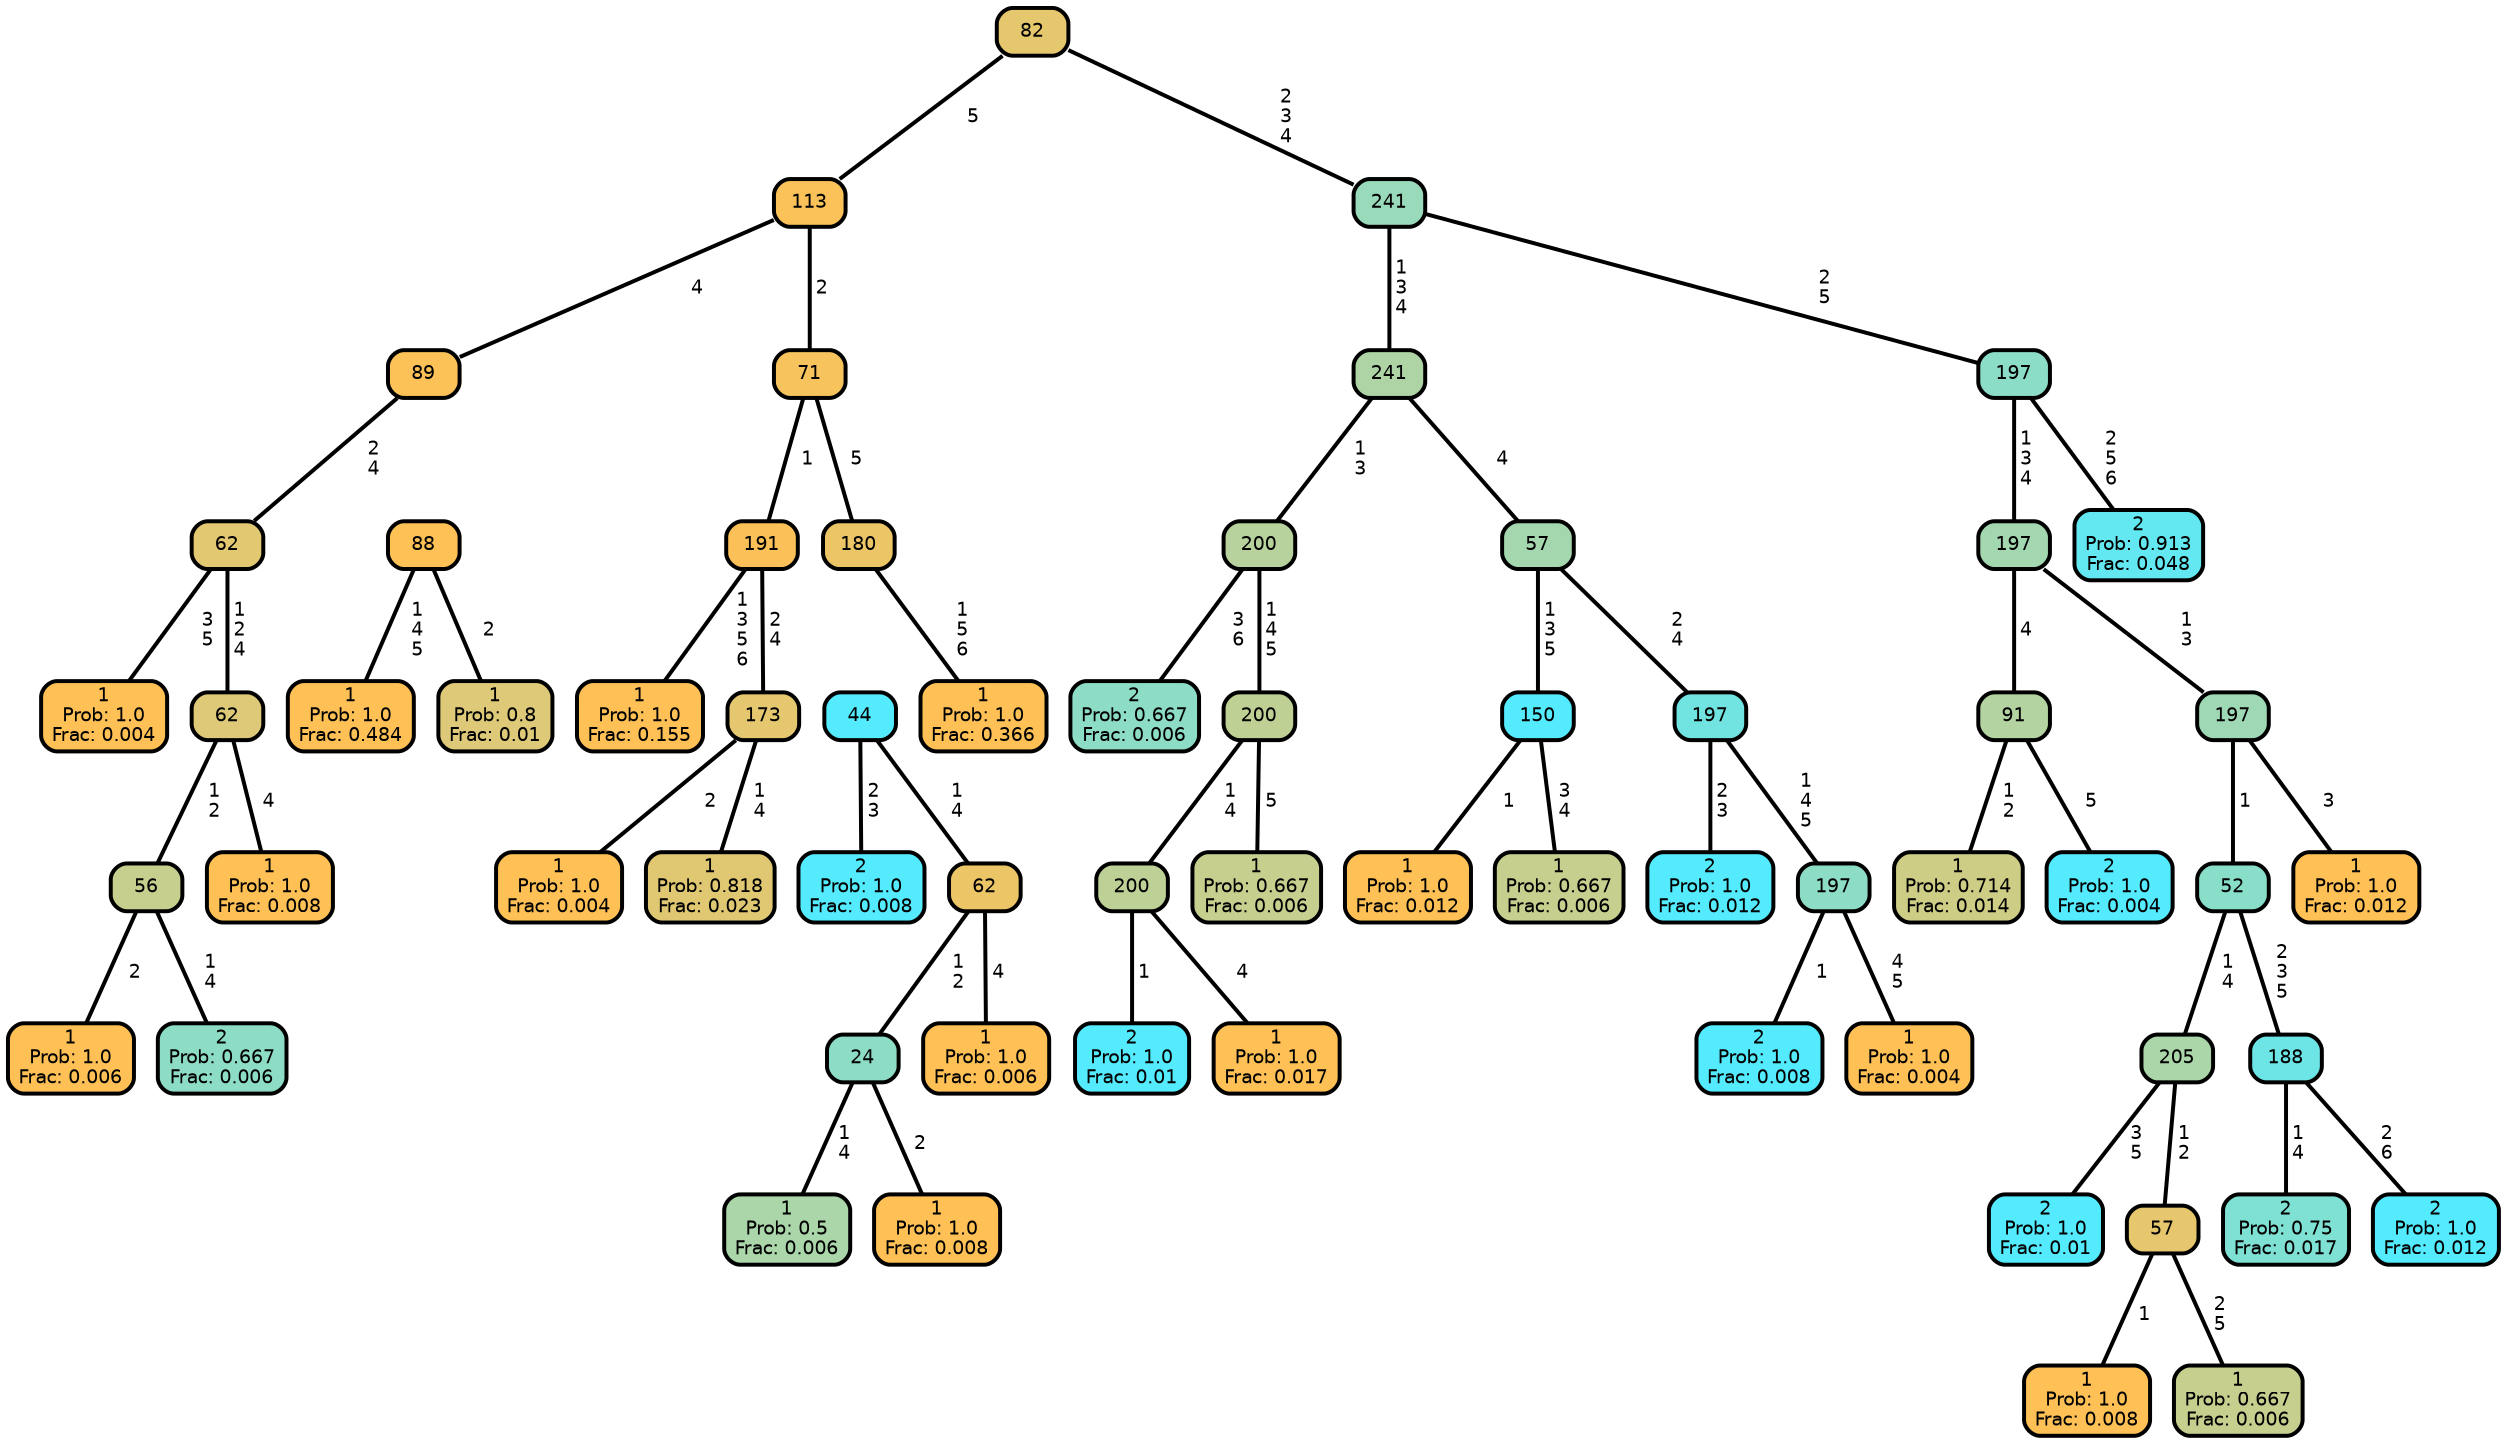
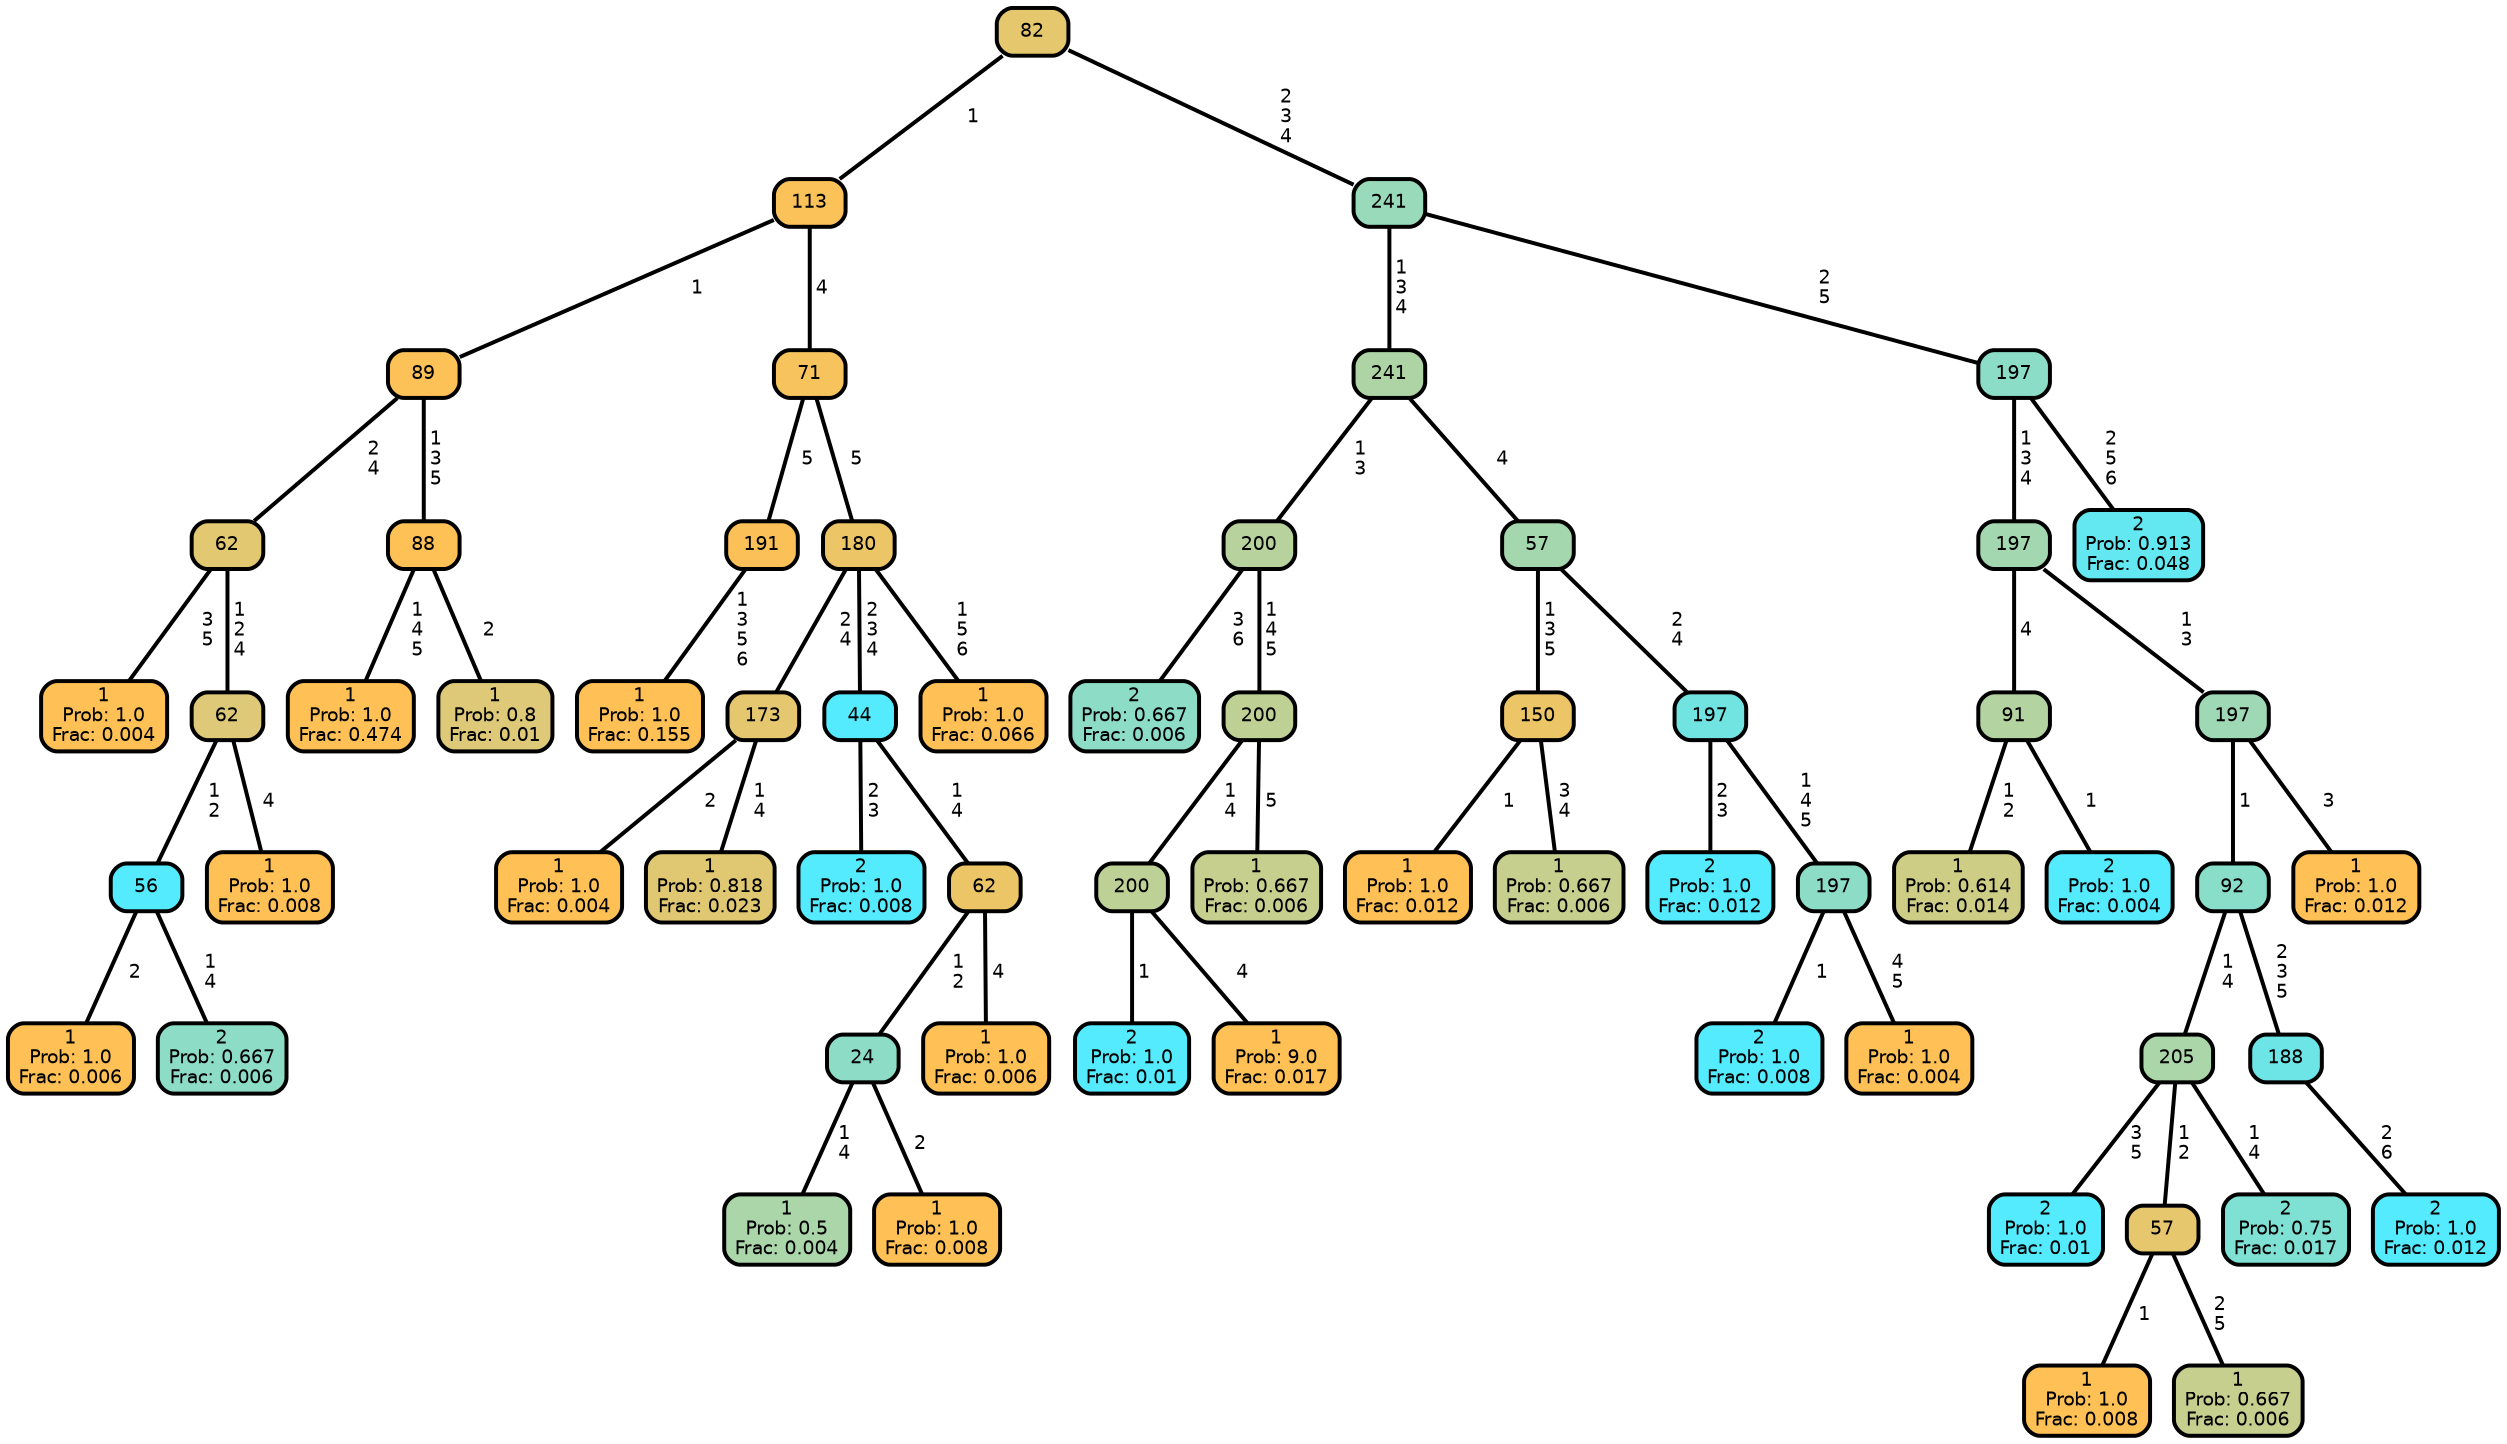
(970, 117) -> (970, 117)
(694, 288) -> (694, 288)
(819, 288) -> (819, 288)
none -> (424, 460)
(804, 460) -> (804, 460)
(763, 631) -> (811, 631)
none -> (859, 631)
(351, 716) -> (351, 716)
(984, 716) -> (984, 716)
(1538, 716) -> (1538, 716)
(2088, 802) -> (2088, 802)
(147, 887) -> (147, 887)
(1958, 887) -> (1958, 887)
(2233, 887) -> (2233, 887)
(1277, 1058) -> (1277, 1058)
(2286, 1138) -> (2228, 1138)
(787, 1230) -> (787, 1230)
